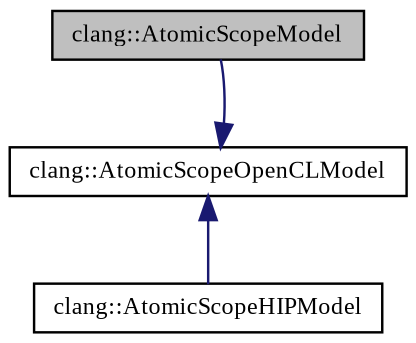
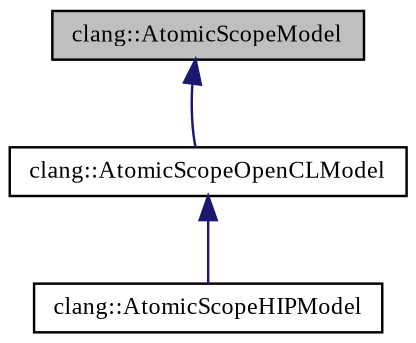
(224, 91) -> (192, 116)
